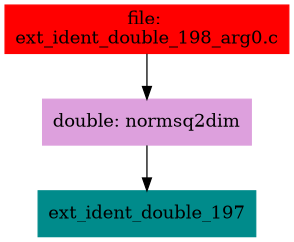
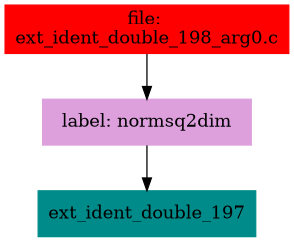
(147, 122) -> (147, 122)
